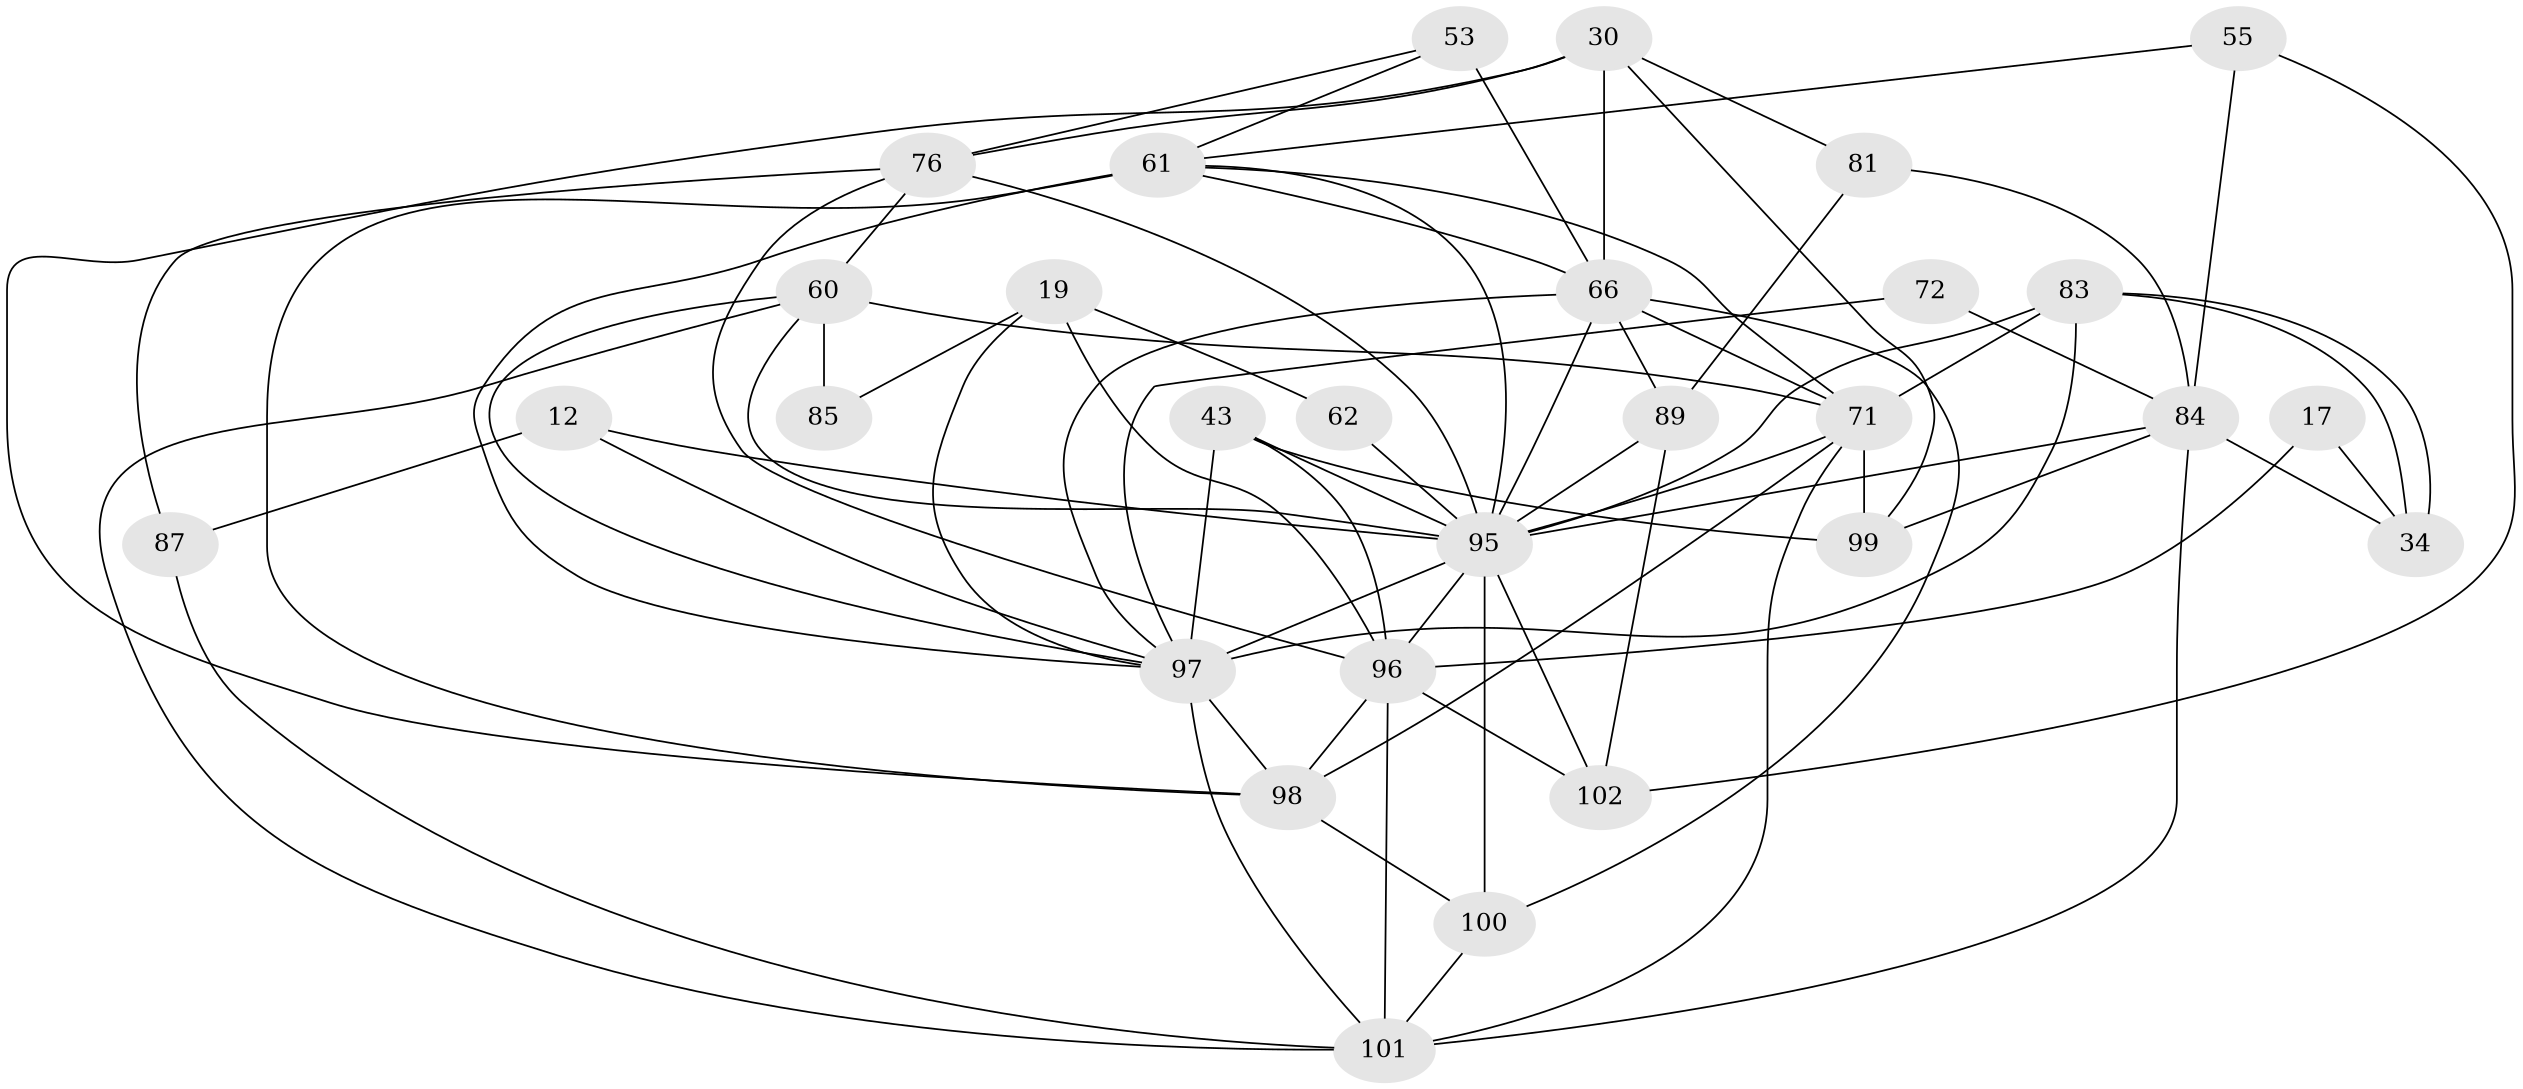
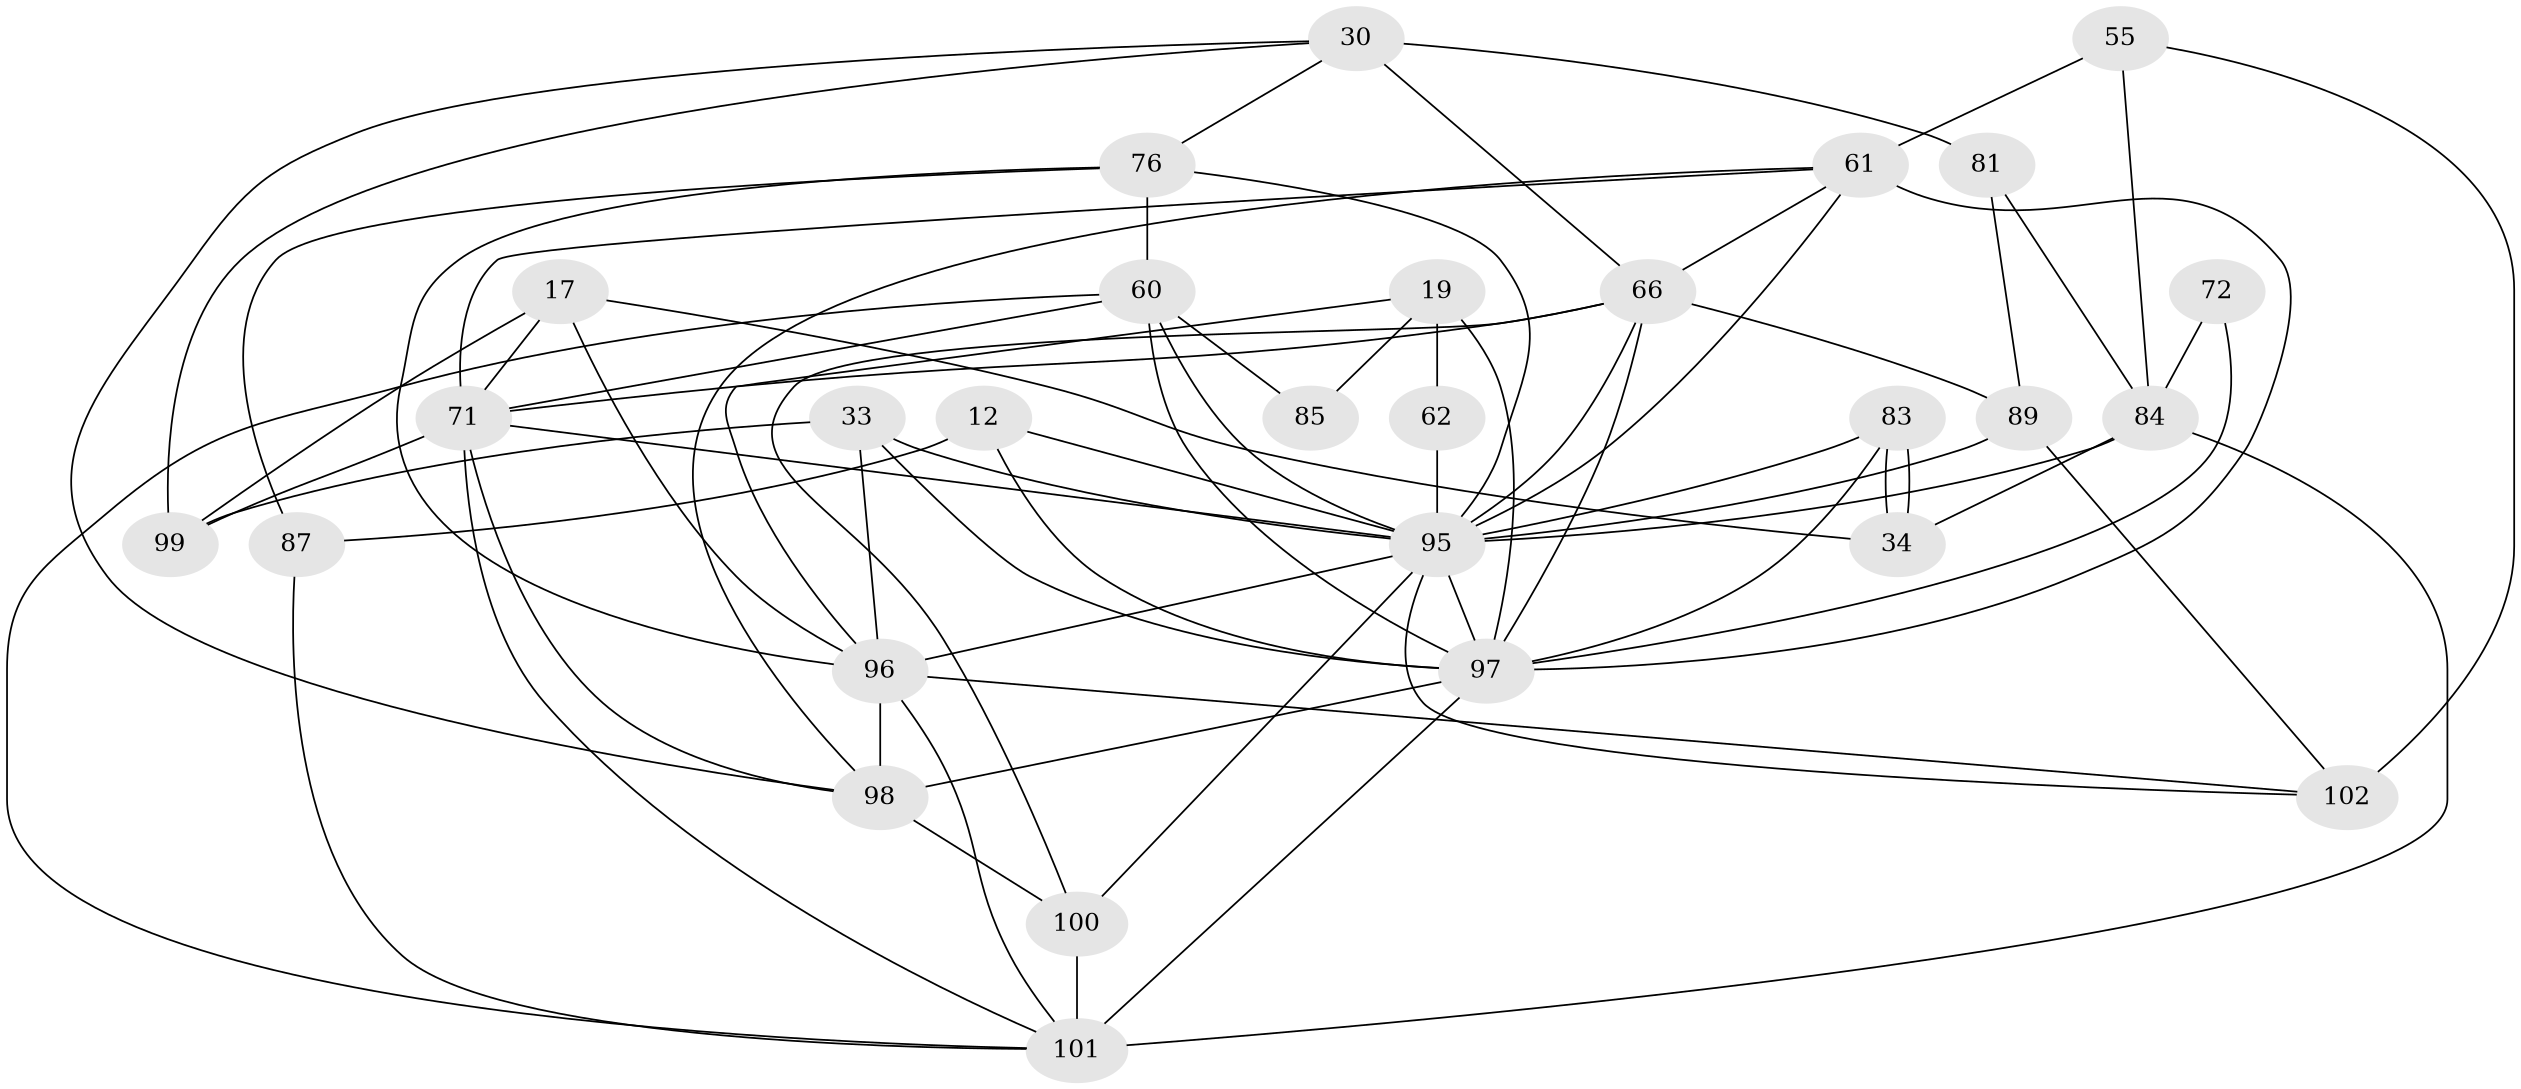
(1460, 39) -> none
(1970, 355) -> (518, 348)
(1218, 418) -> (857, 418)
(2021, 484) -> (361, 412)
